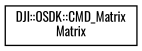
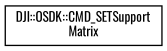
(71, 26) -> (84, 26)
